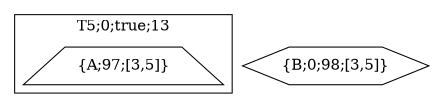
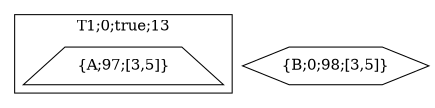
(123, 27) -> (123, 27)
